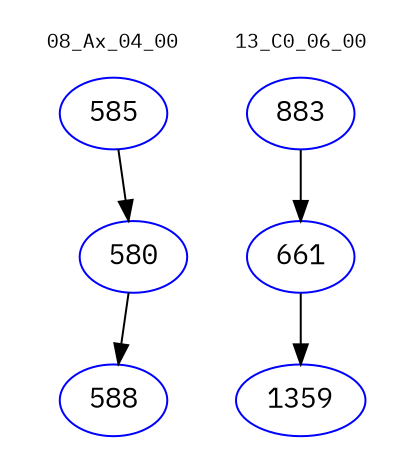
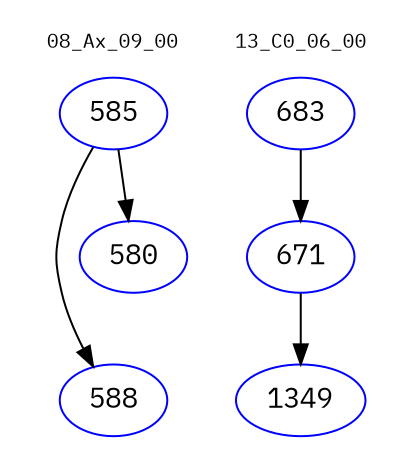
(114, 43) -> (114, 43)
(301, 114) -> (301, 114)
(301, 257) -> (301, 257)
(125, 318) -> (57, 247)
(301, 400) -> (301, 400)
